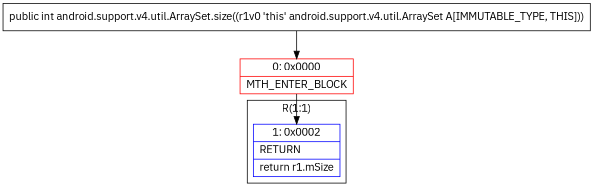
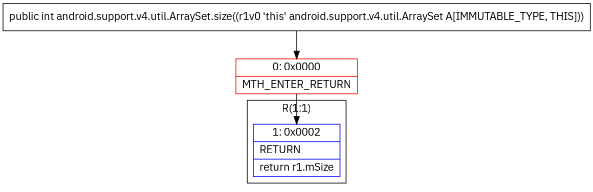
(297, 85) -> (297, 85)
